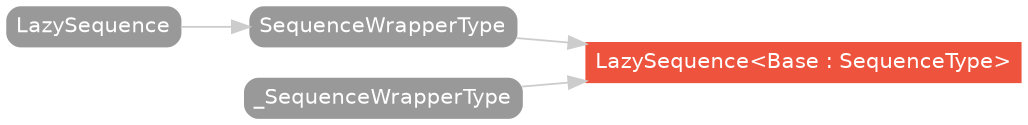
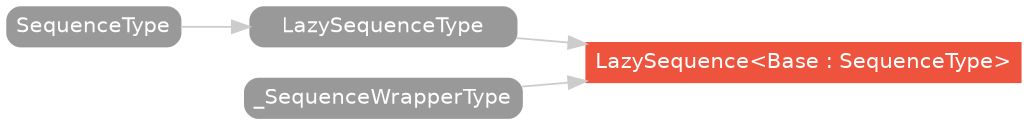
(94, 27) -> (94, 27)
(383, 27) -> (383, 27)
